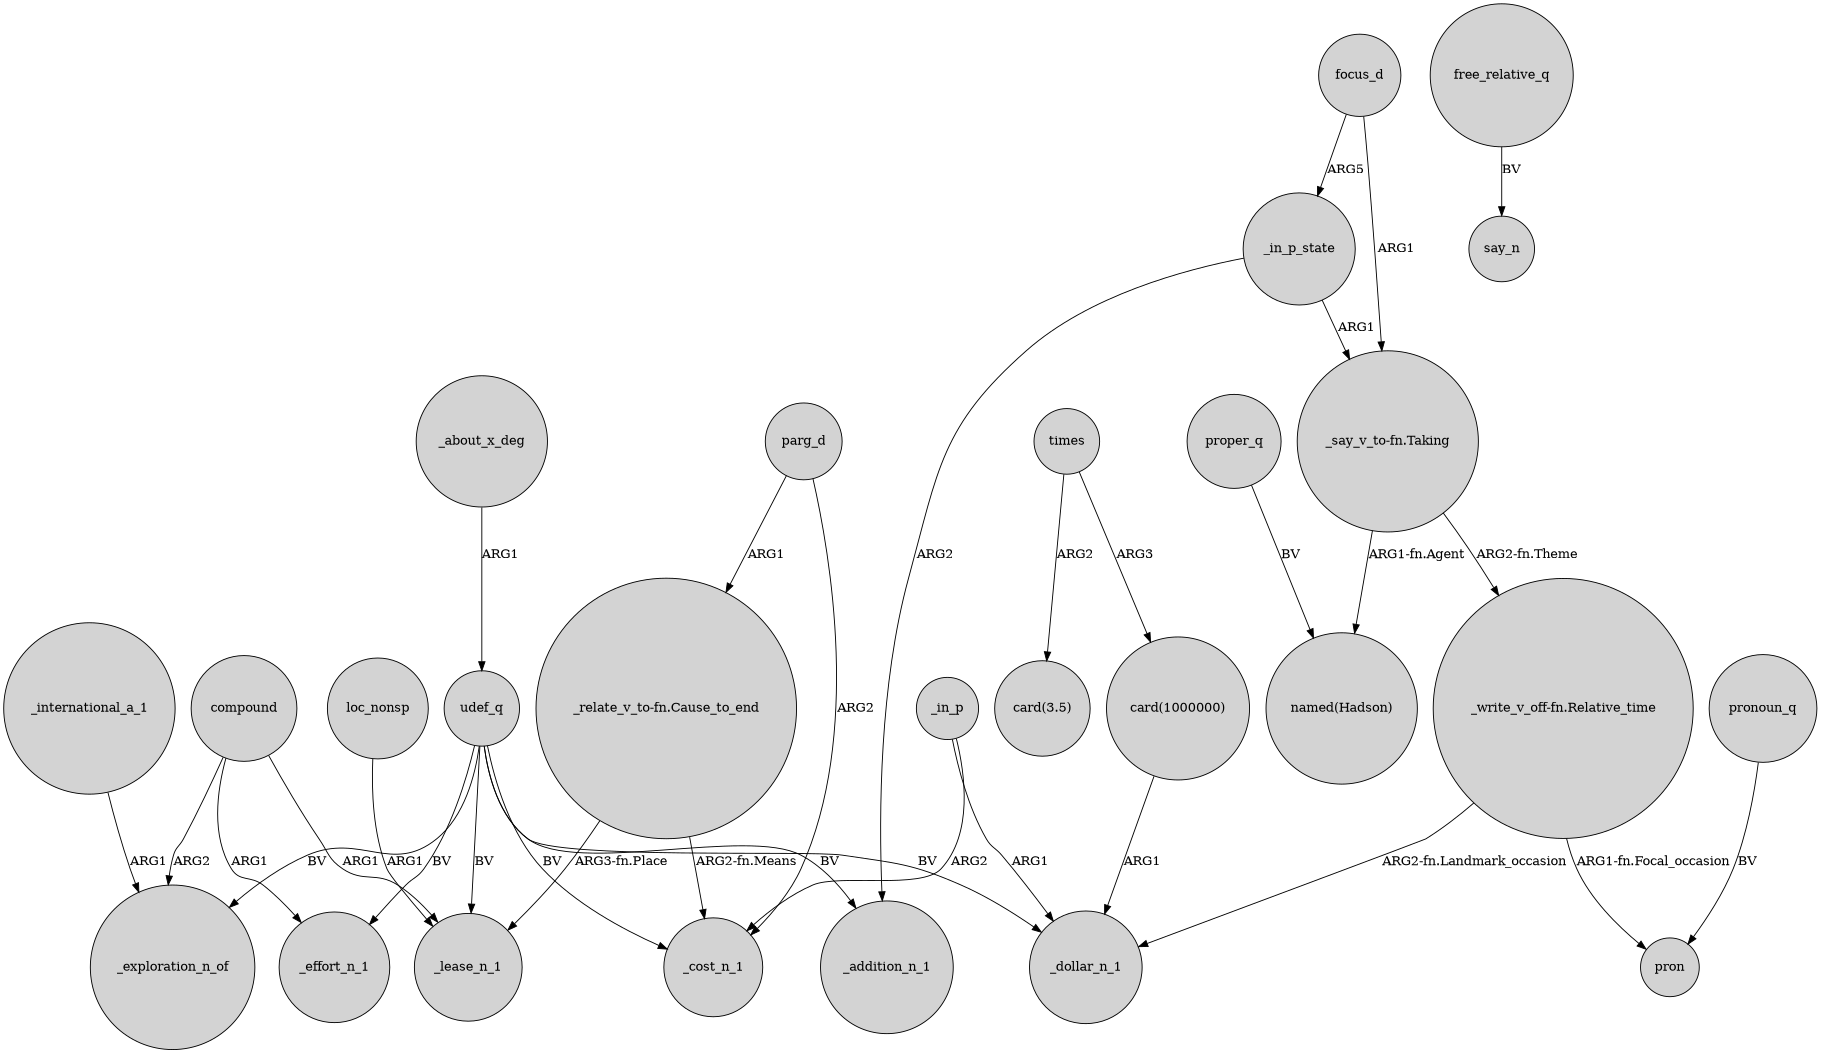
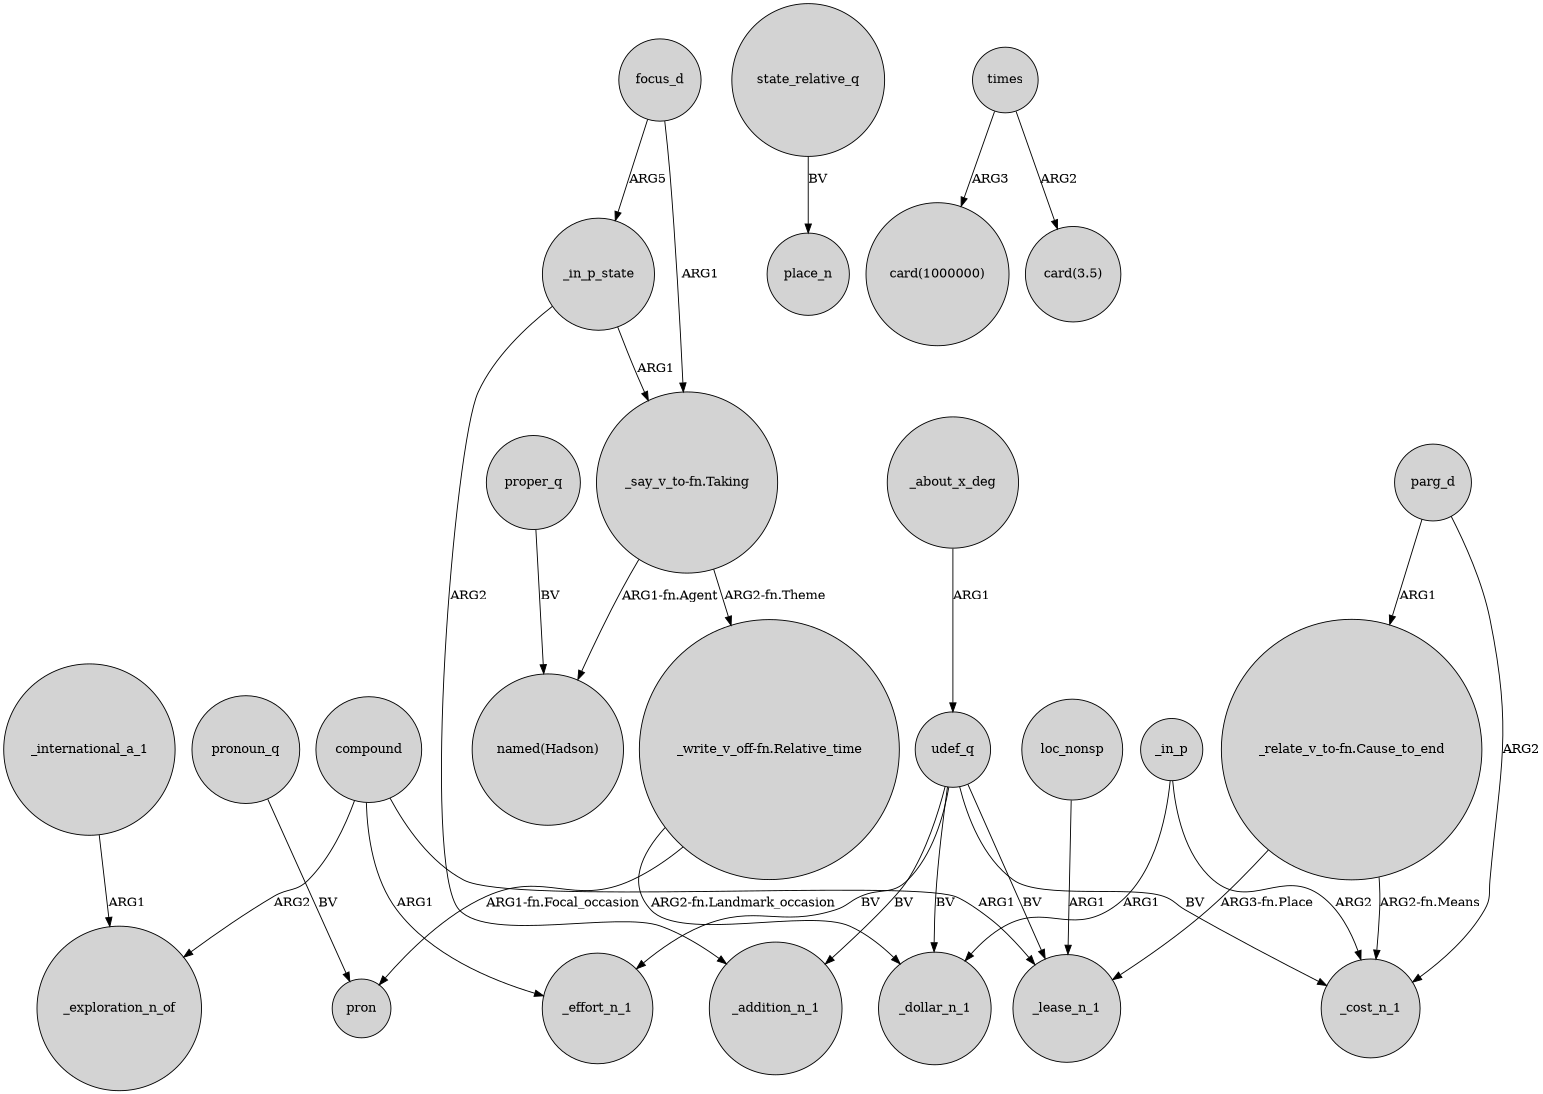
(1502, 75) -> (808, 80)
(1502, 249) -> (808, 274)
(1131, 841) -> none
(391, 854) -> none
